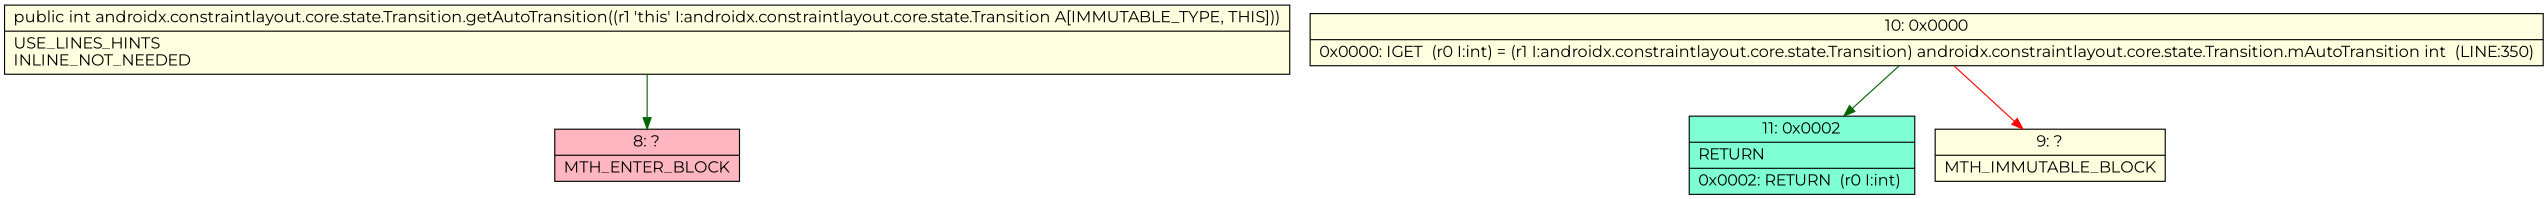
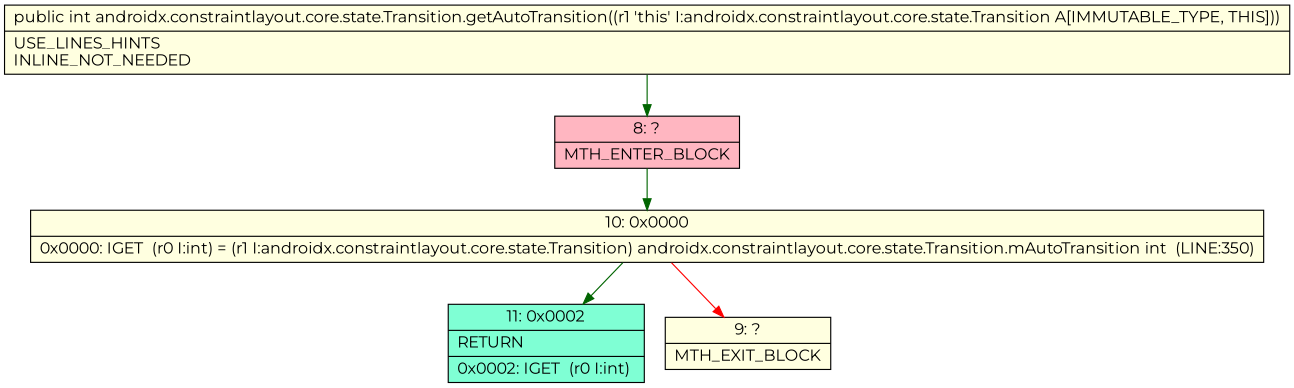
(2050, 168) -> (748, 356)
(1802, 181) -> (546, 369)
none -> (647, 184)
